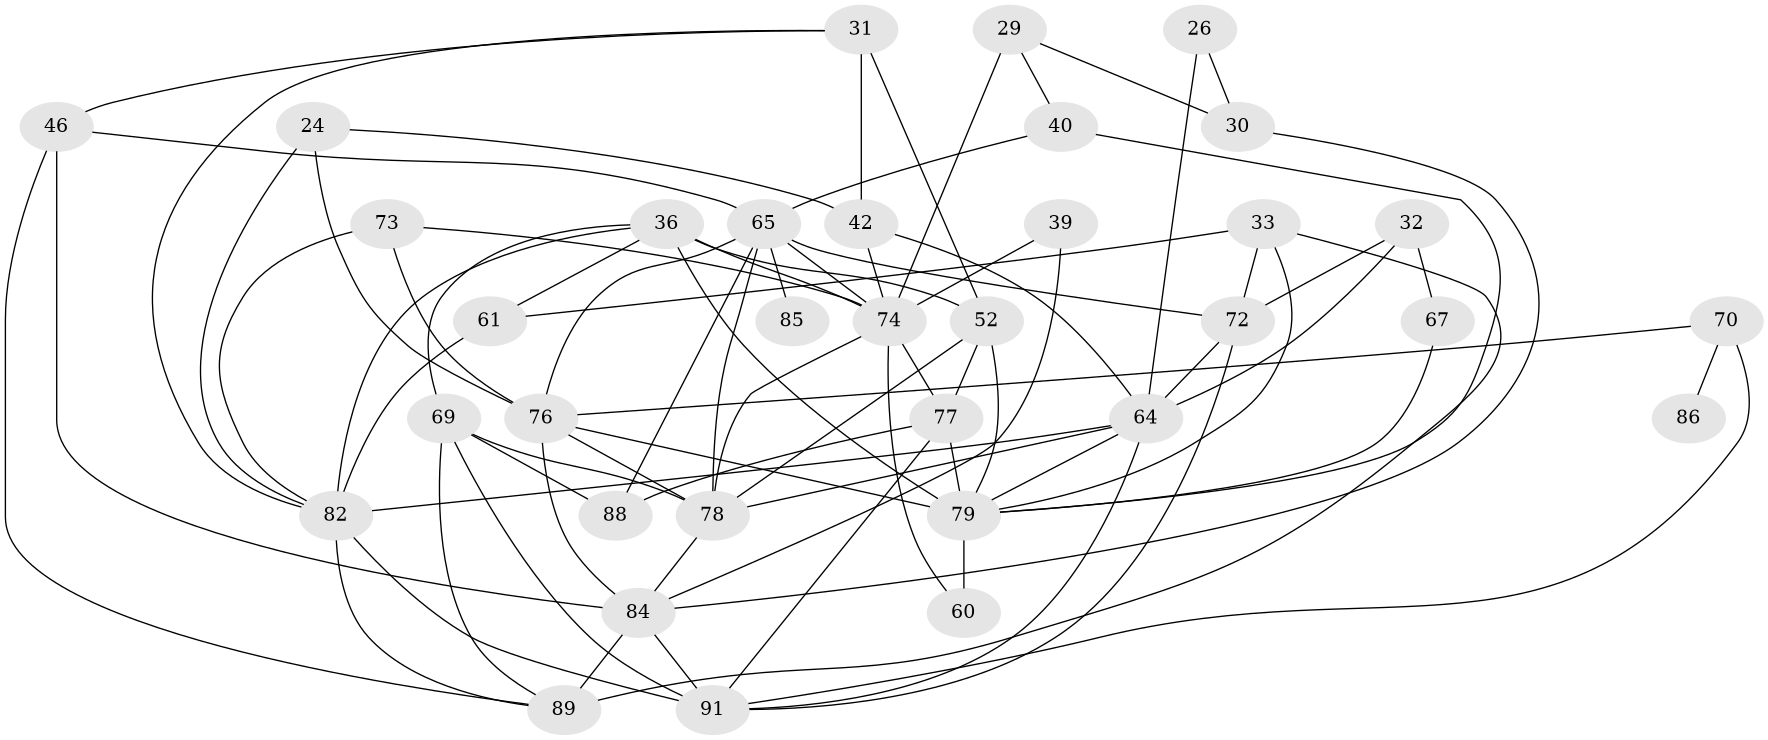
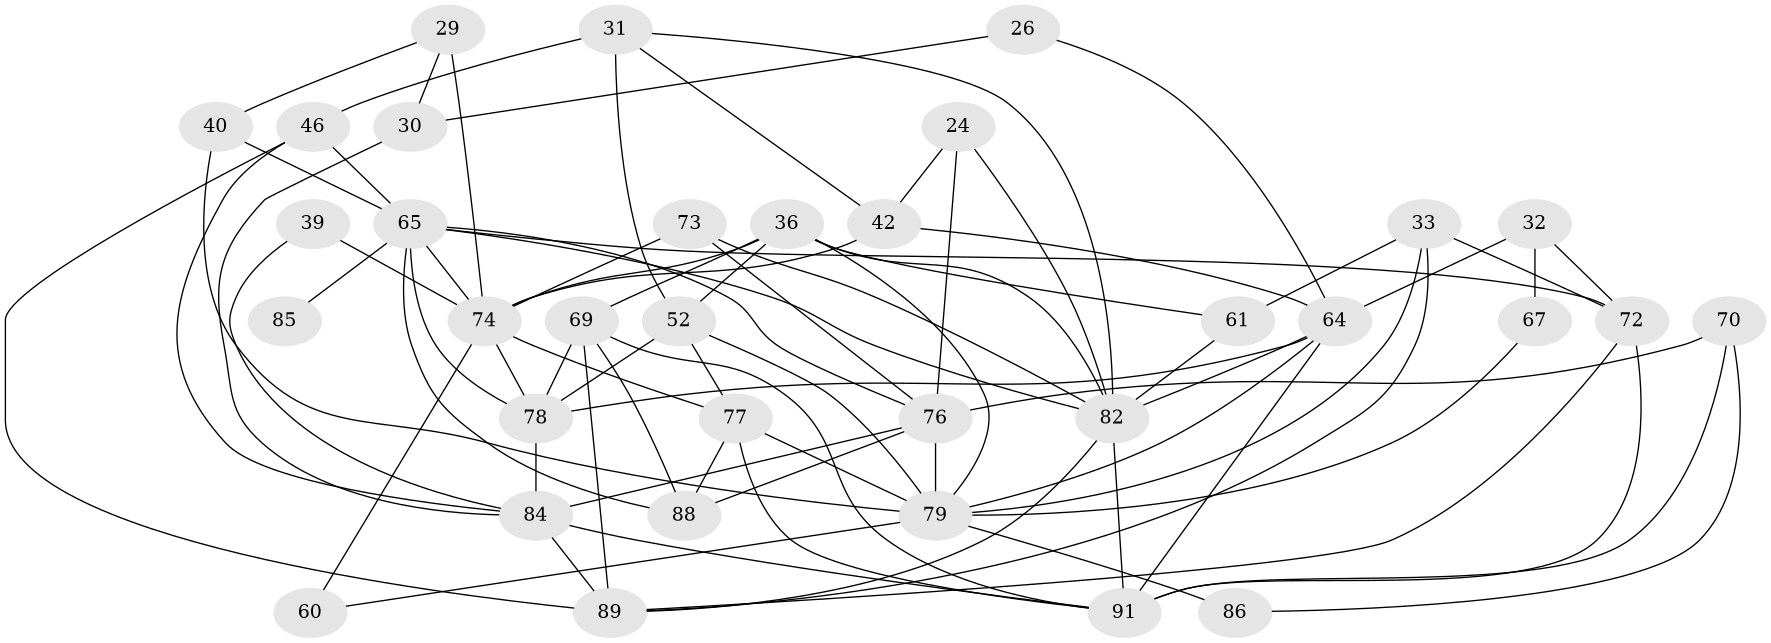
none -> (753, 292)
(1201, 360) -> (1171, 572)
(627, 467) -> (810, 467)
none -> (1087, 561)
